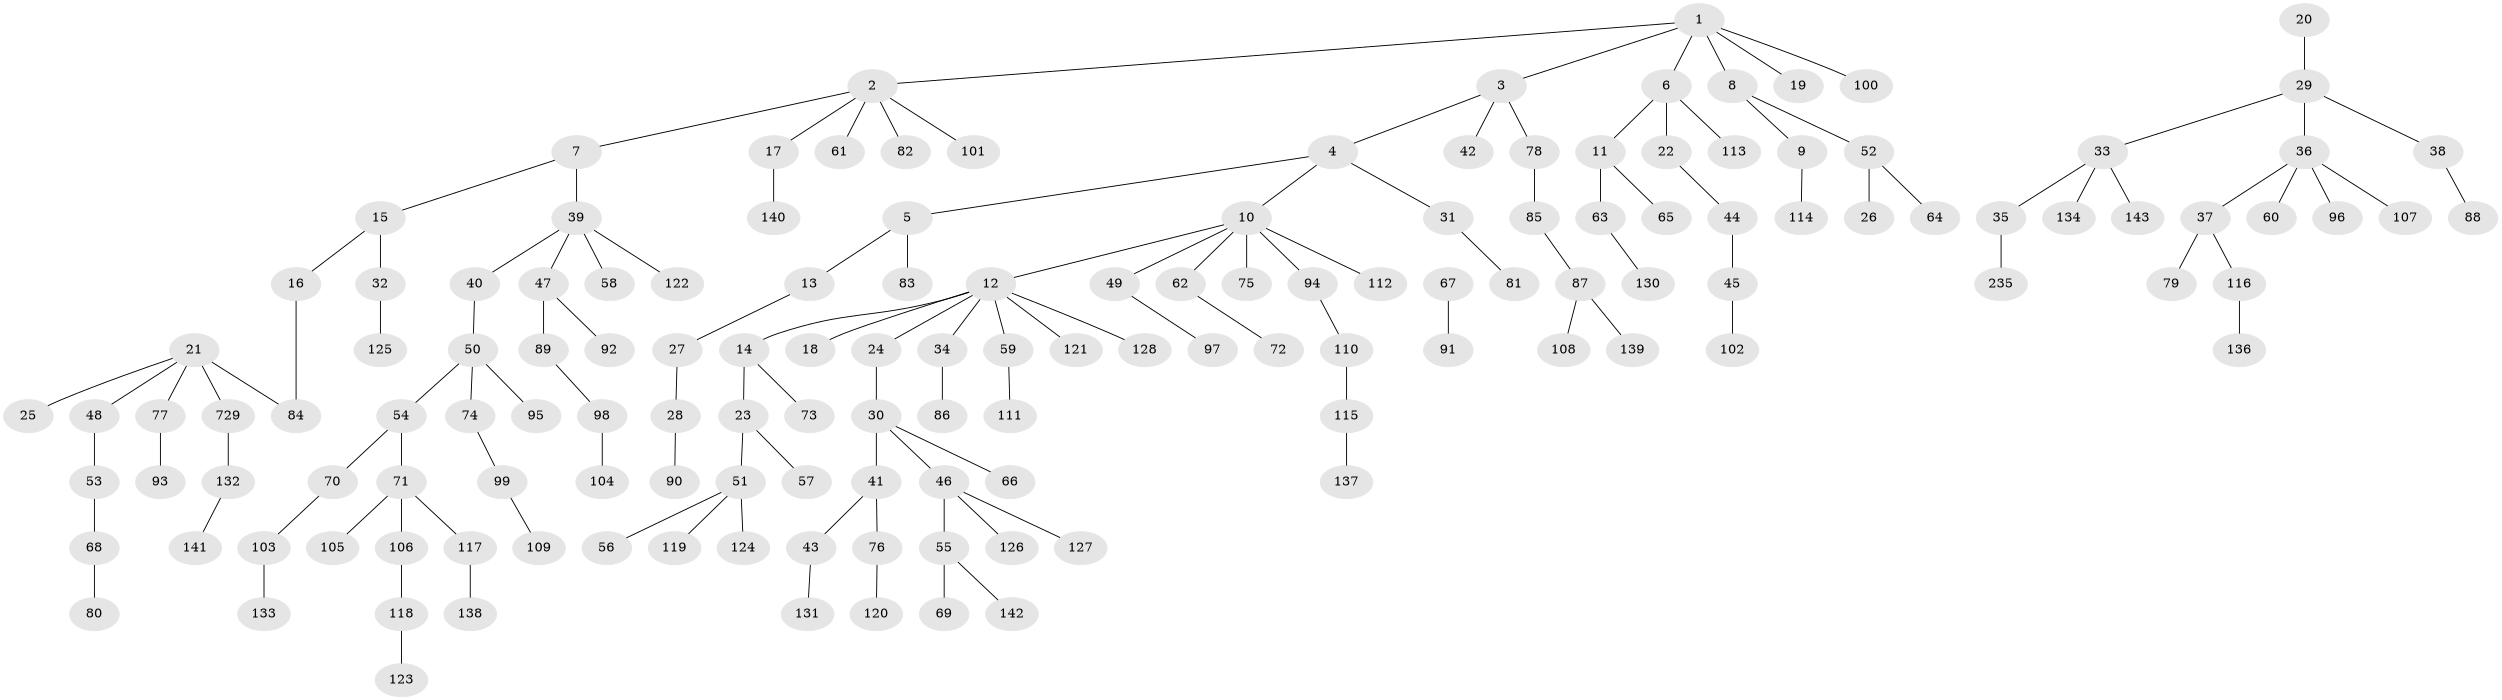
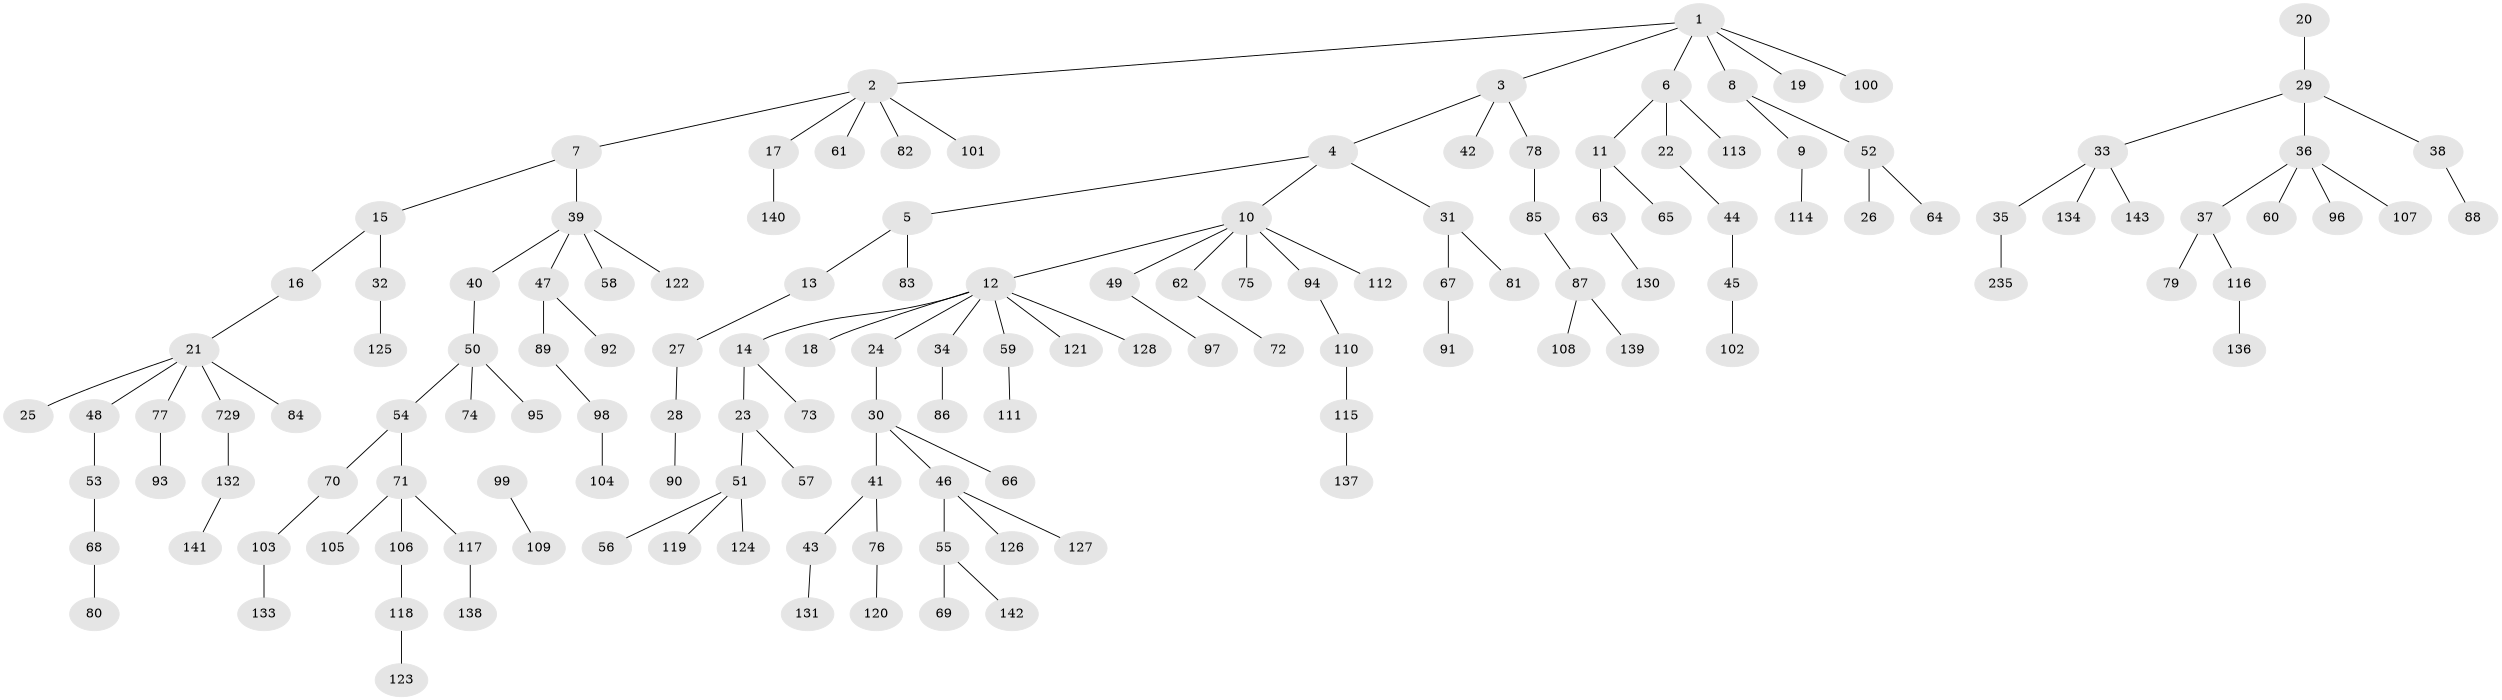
none -> (1448, 251)
(296, 350) -> (245, 317)
(486, 449) -> none
